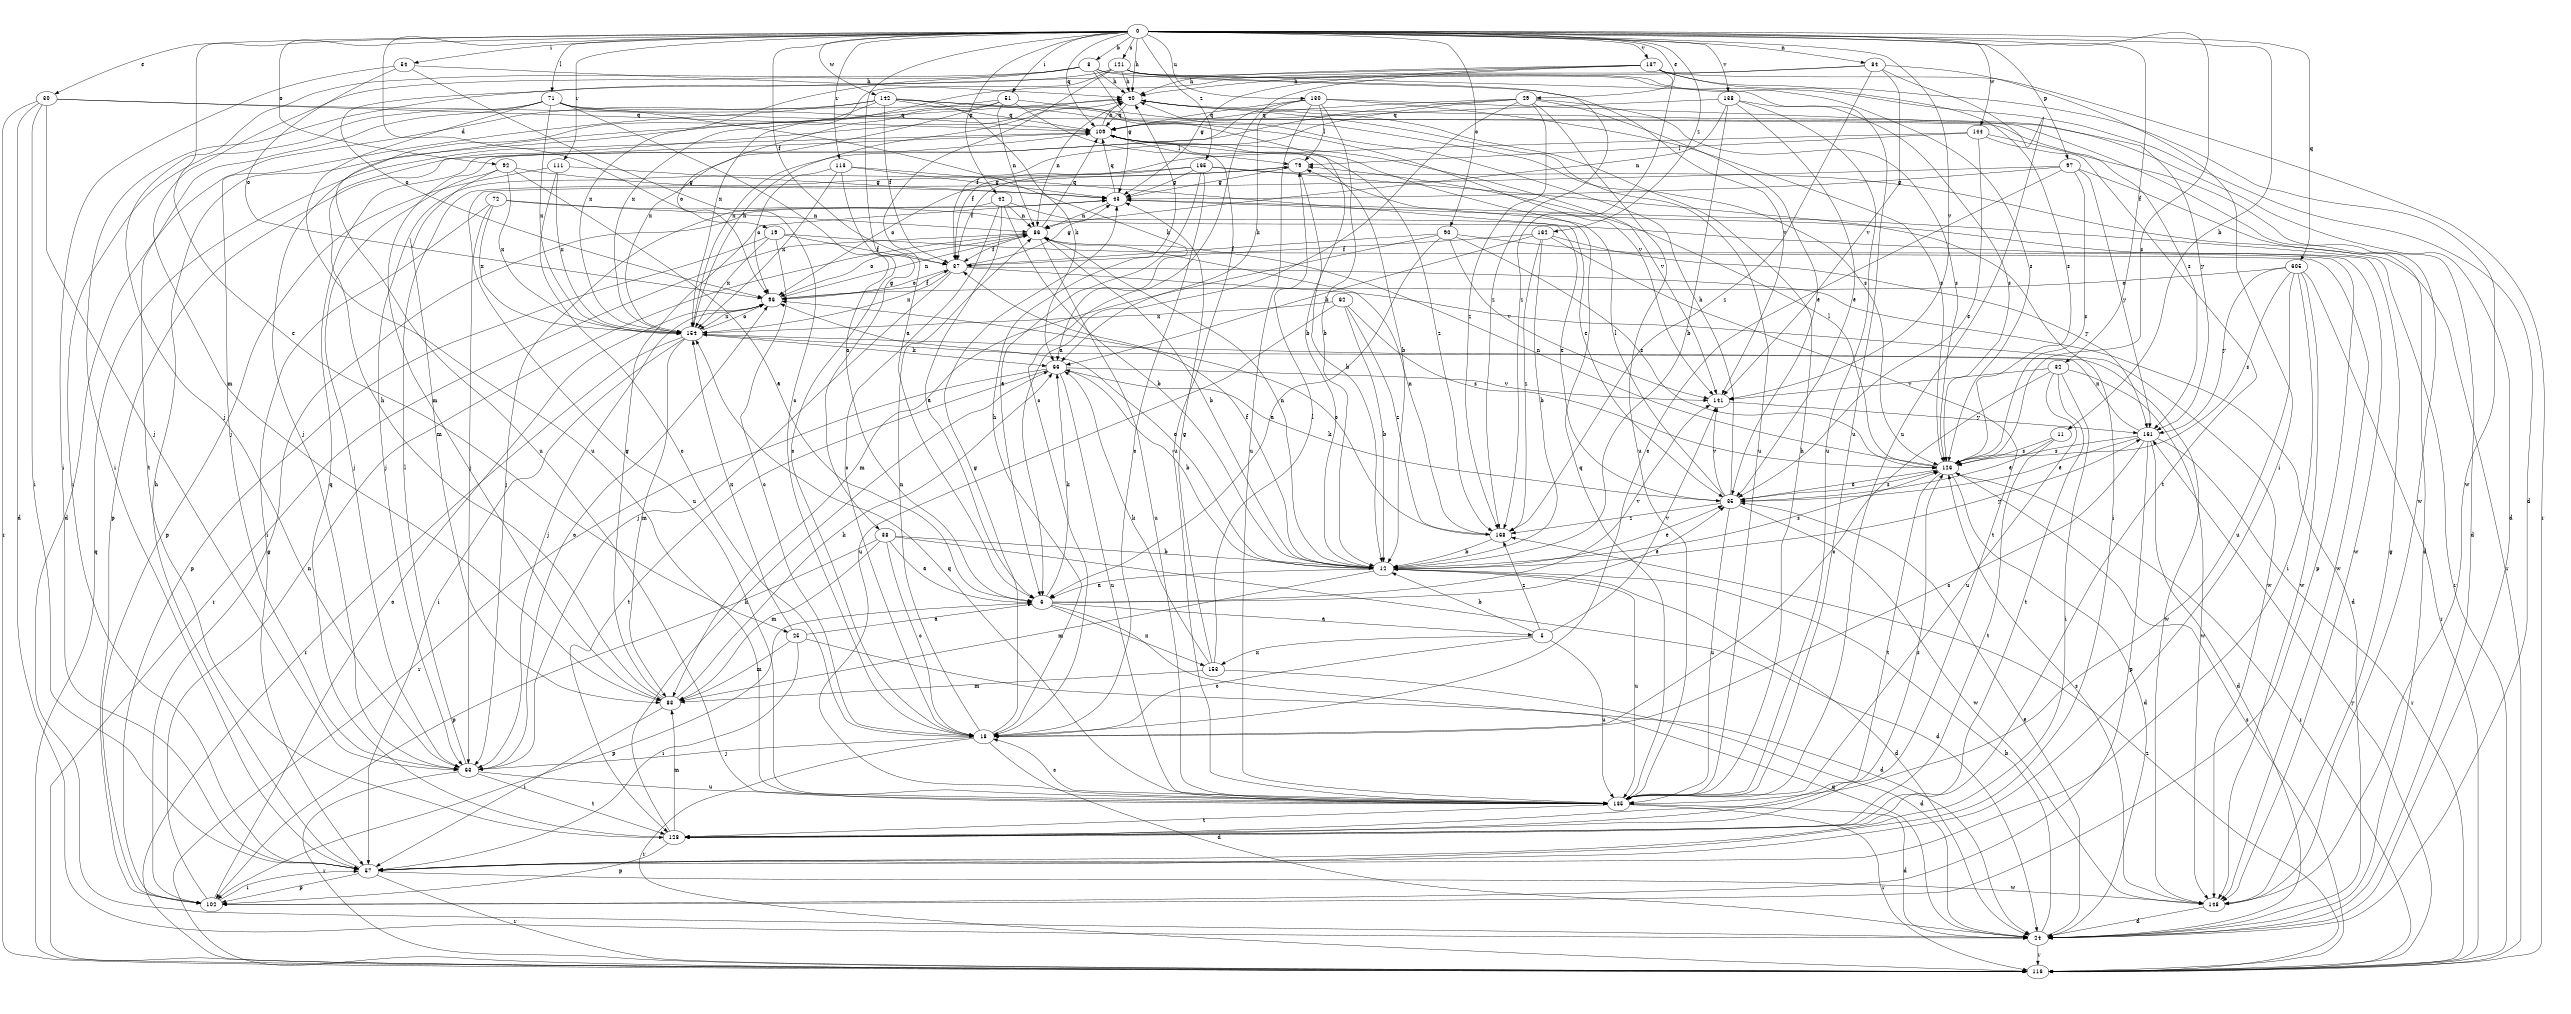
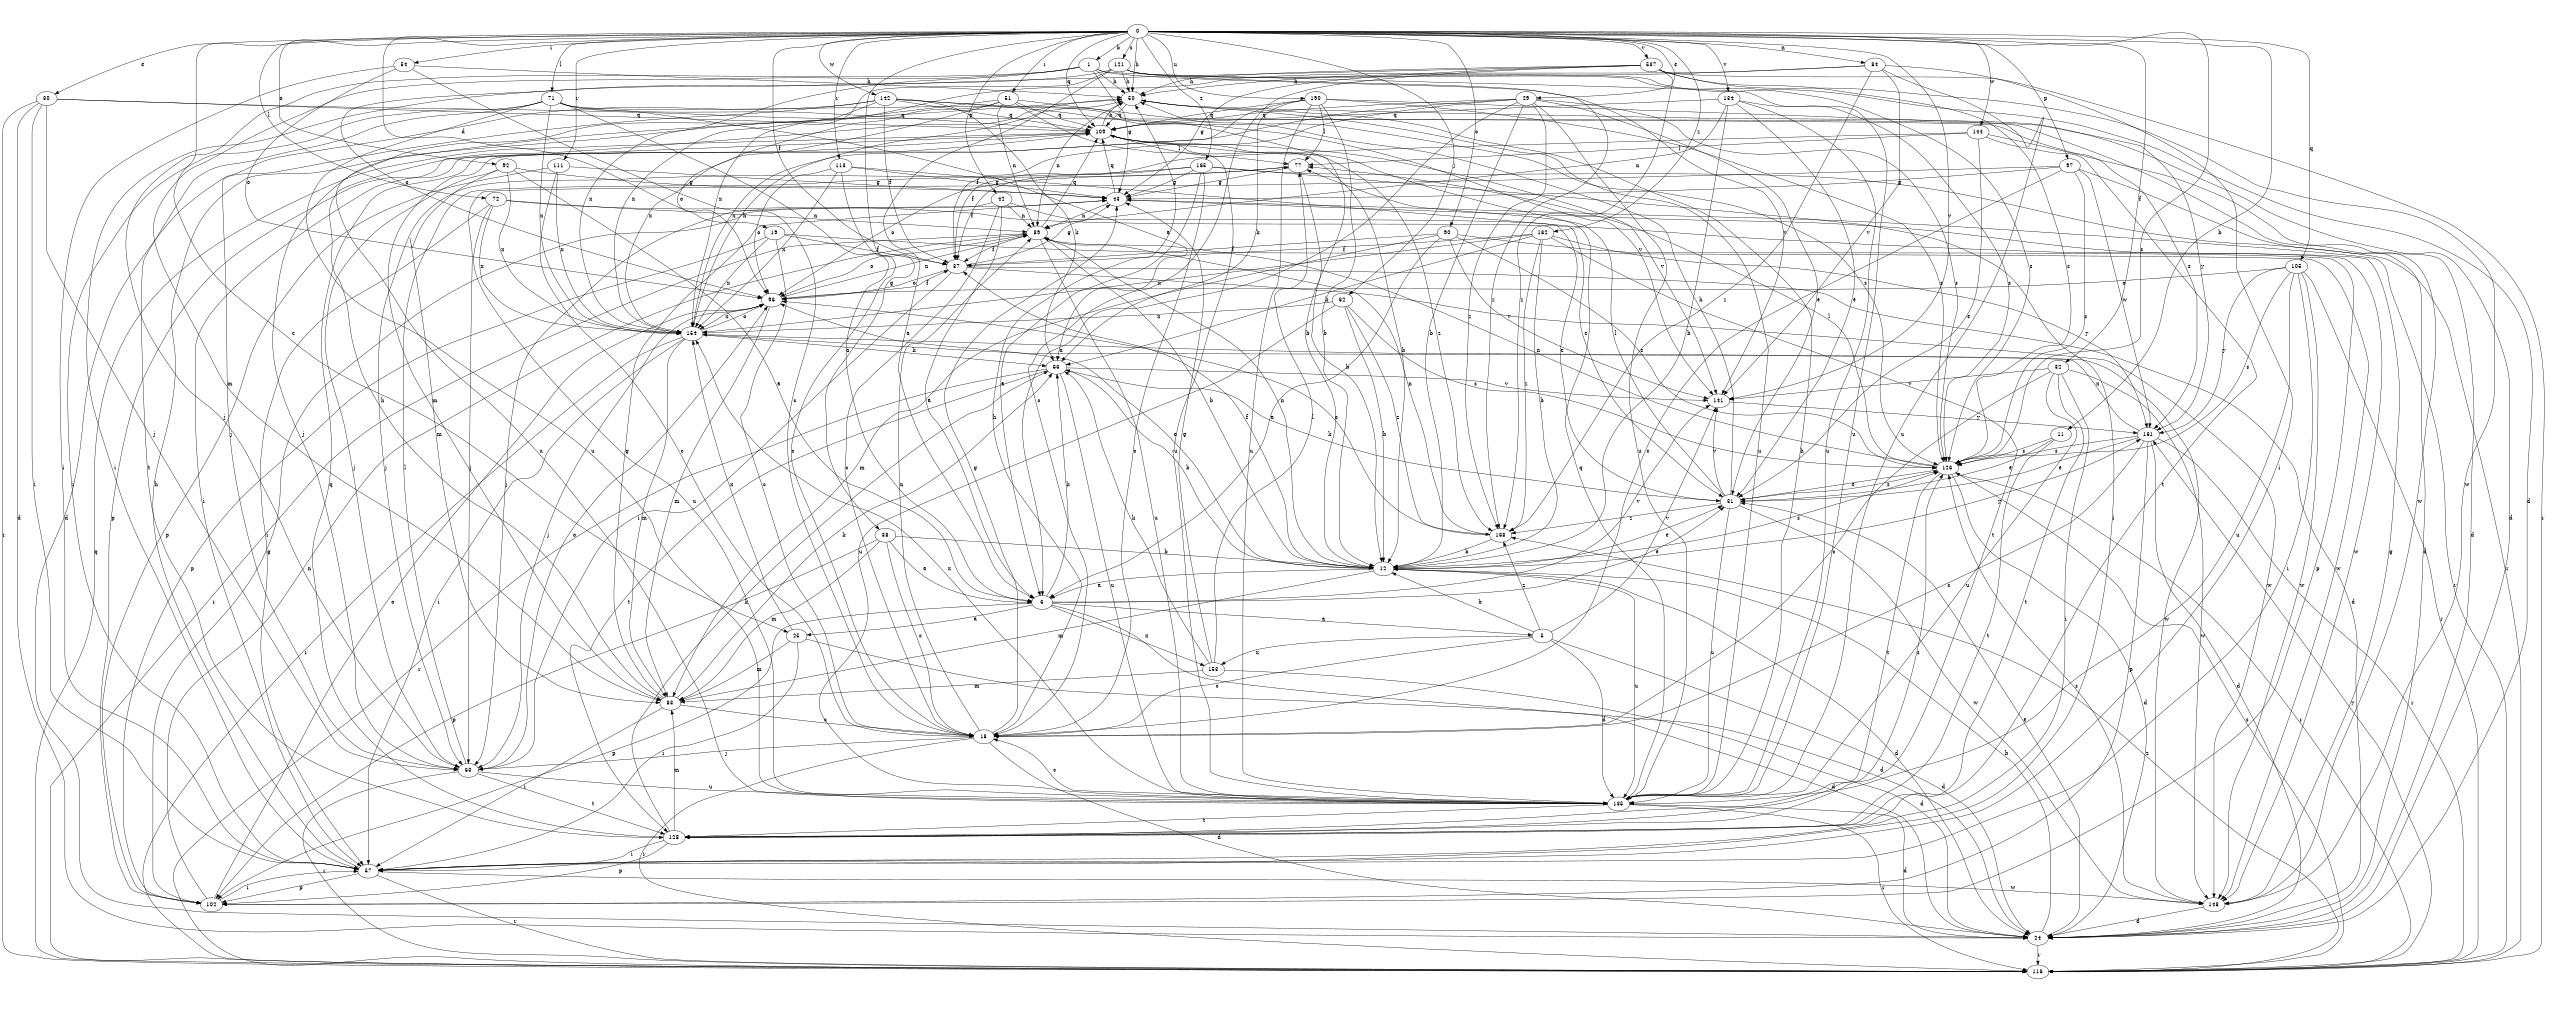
none -> (266, 64)
(1089, 65) -> (1089, 65)
(1651, 65) -> (1651, 65)
none -> (1404, 90)
(1132, 99) -> (1132, 99)
(1316, 99) -> (1316, 99)
(1729, 99) -> (1729, 99)
none -> (1052, 116)
(1298, 166) -> (1298, 166)
none -> (342, 207)
(1037, 233) -> (1037, 233)
(1169, 233) -> (1169, 233)
(2297, 266) -> (2297, 266)
(2125, 300) -> (2125, 300)
(832, 314) -> (1120, 286)
(1178, 406) -> (1428, 341)
none -> (672, 502)
(1731, 502) -> (1731, 502)
(639, 518) -> (639, 518)
(950, 569) -> (950, 569)
(917, 619) -> (928, 624)
(1532, 622) -> (1829, 738)
(1604, 720) -> (1604, 720)
none -> (817, 722)
(1834, 787) -> (1834, 787)
none -> (525, 868)
